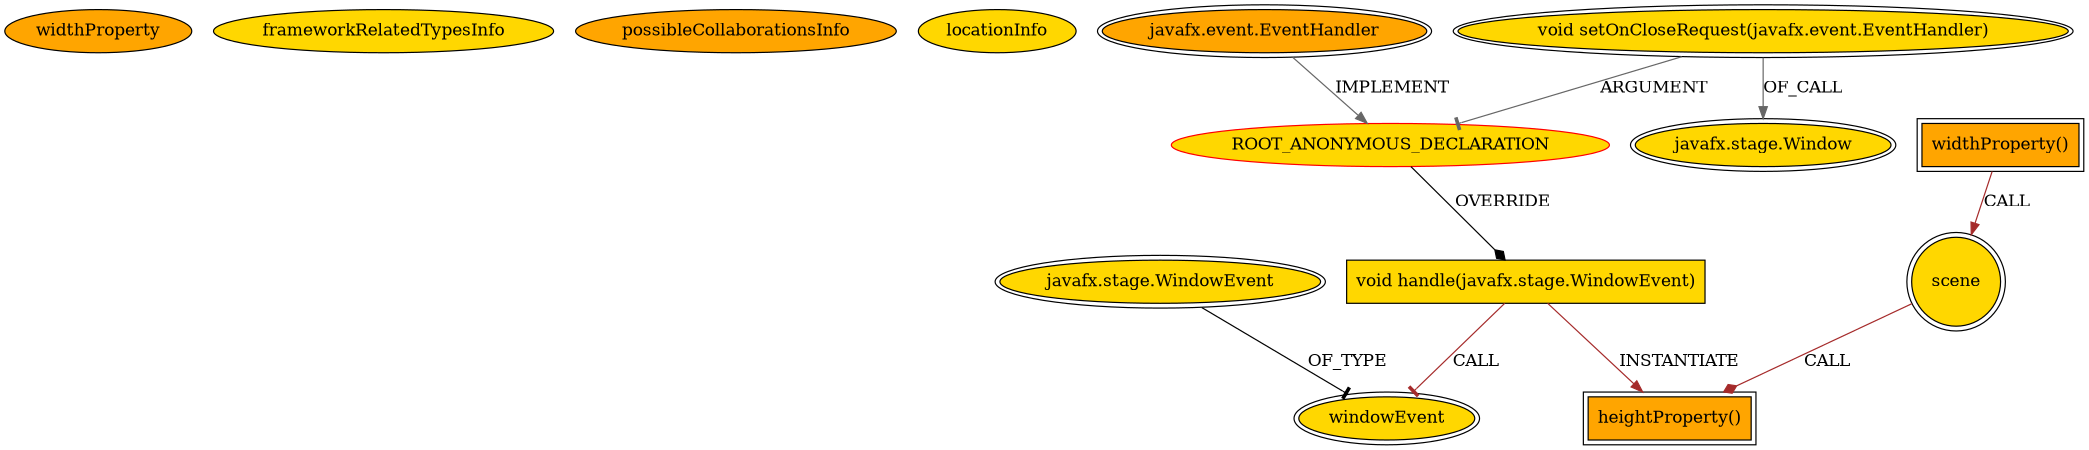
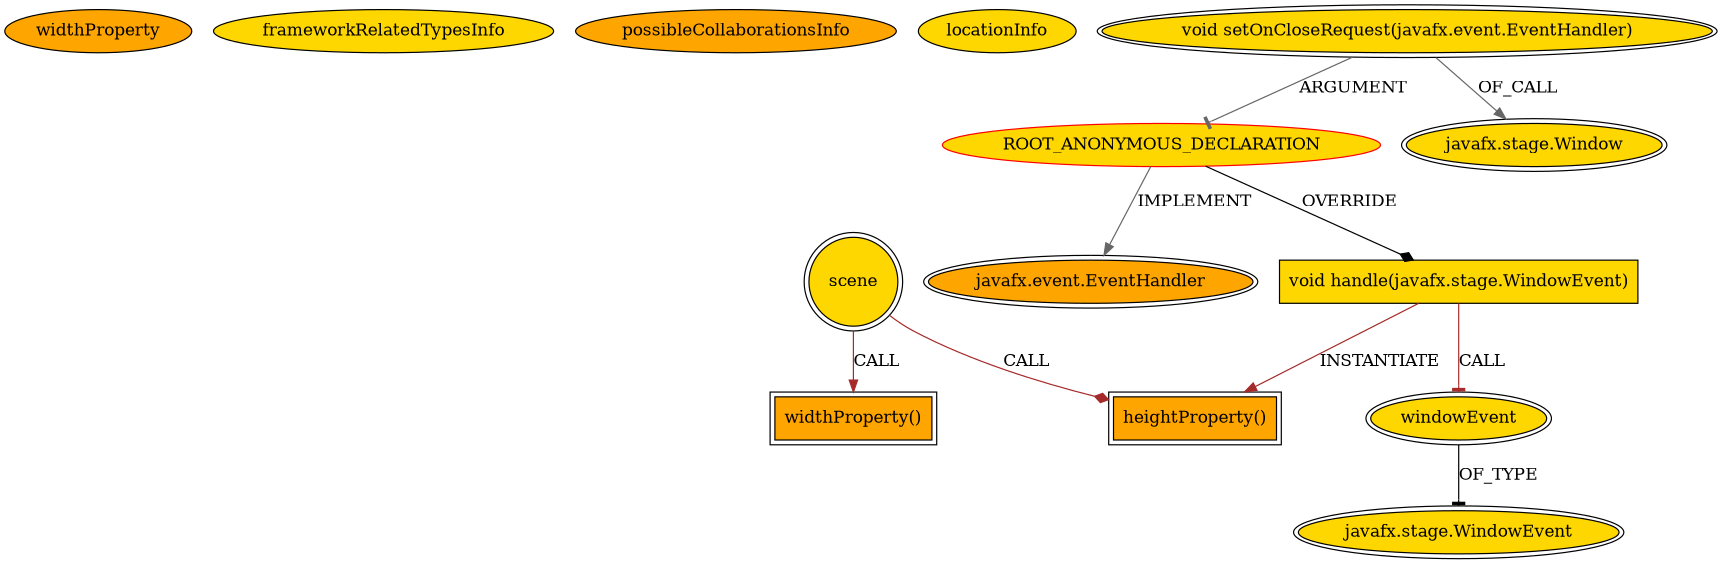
(1325, 86) -> (1130, 206)
(1984, 197) -> (853, 356)
(1272, 349) -> (1459, 472)
